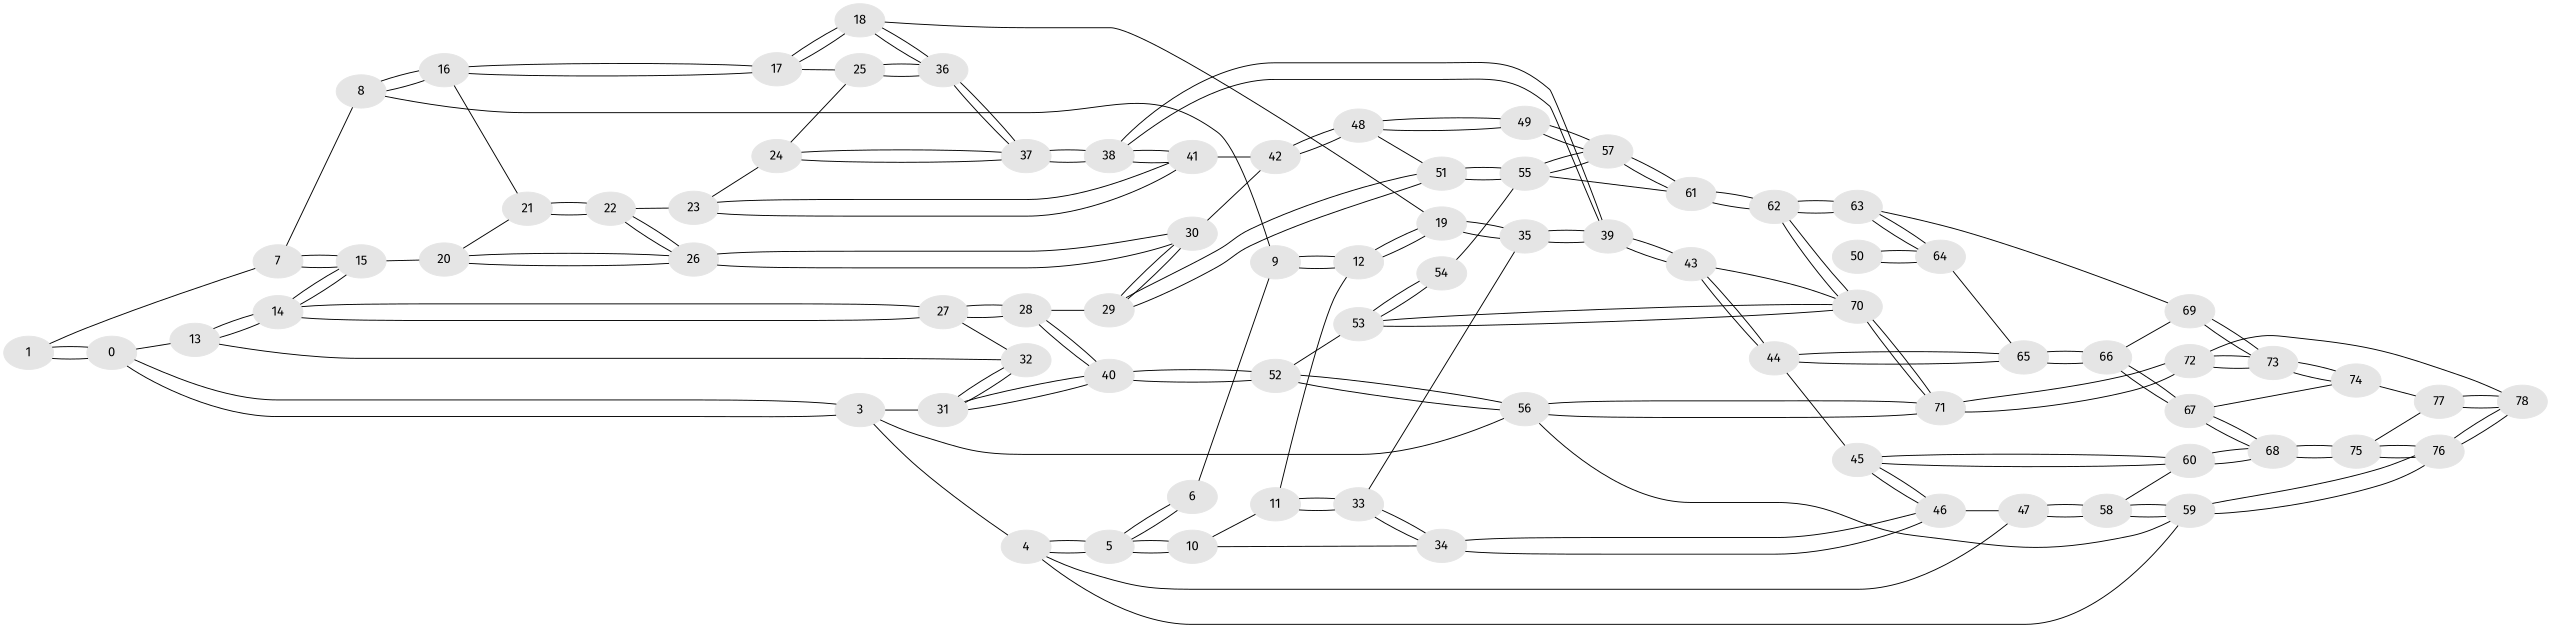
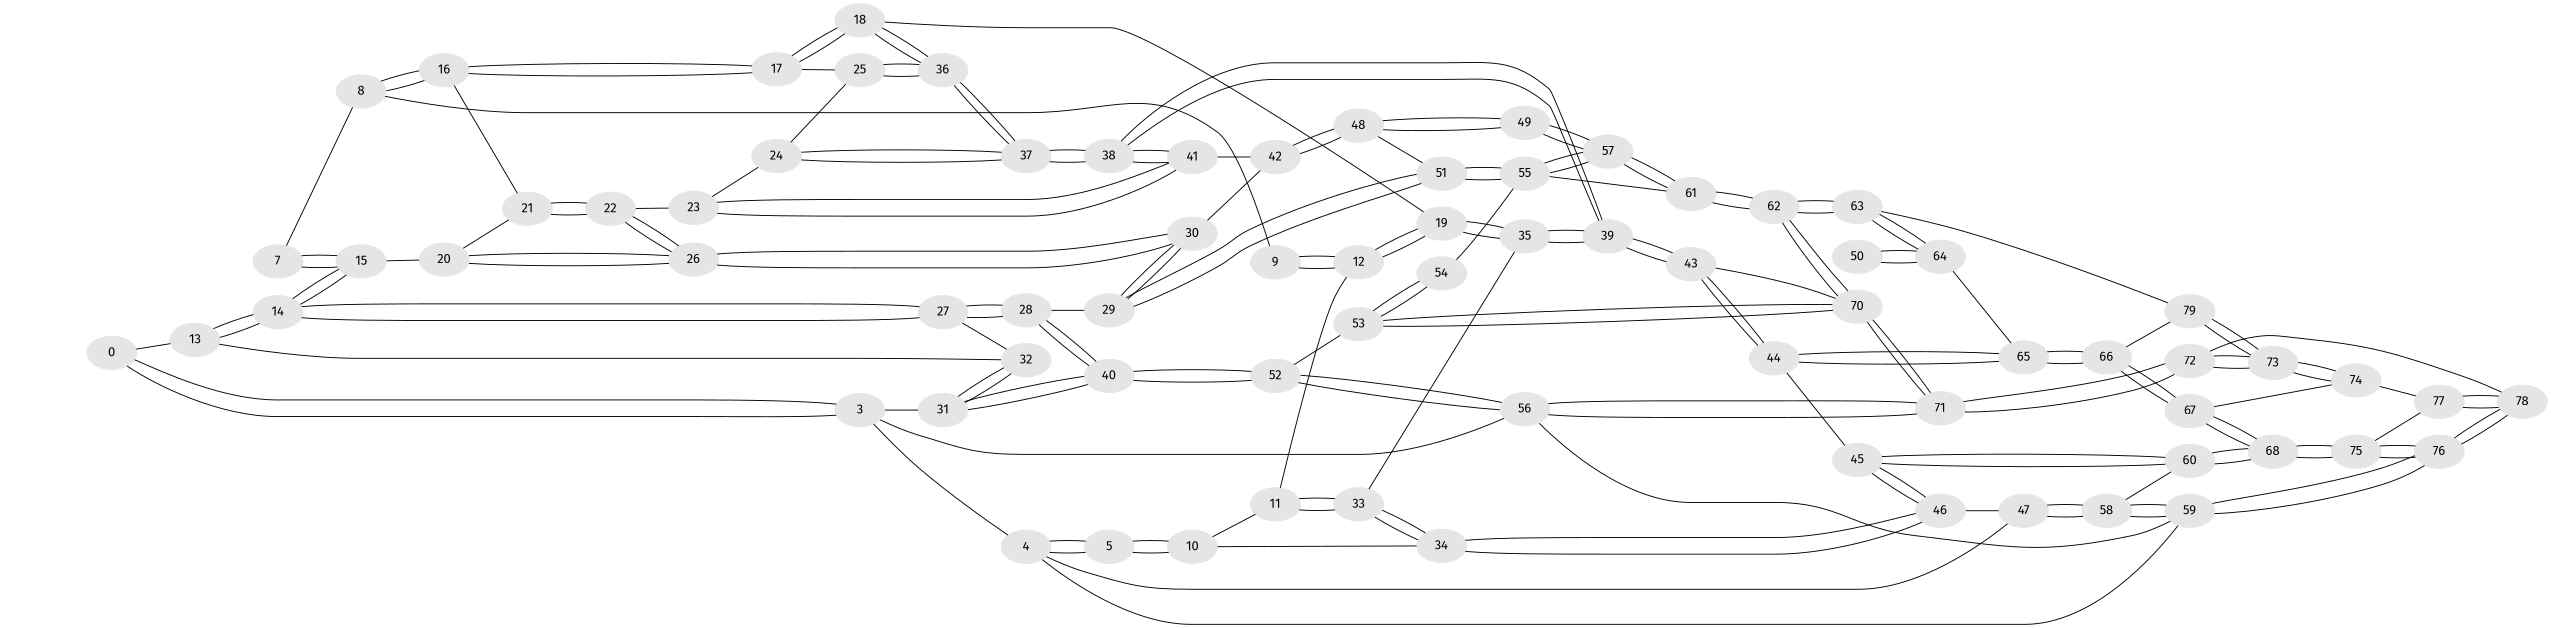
(2190, 311) -> (2190, 311)
(29, 353) -> none
(1192, 497) -> none
